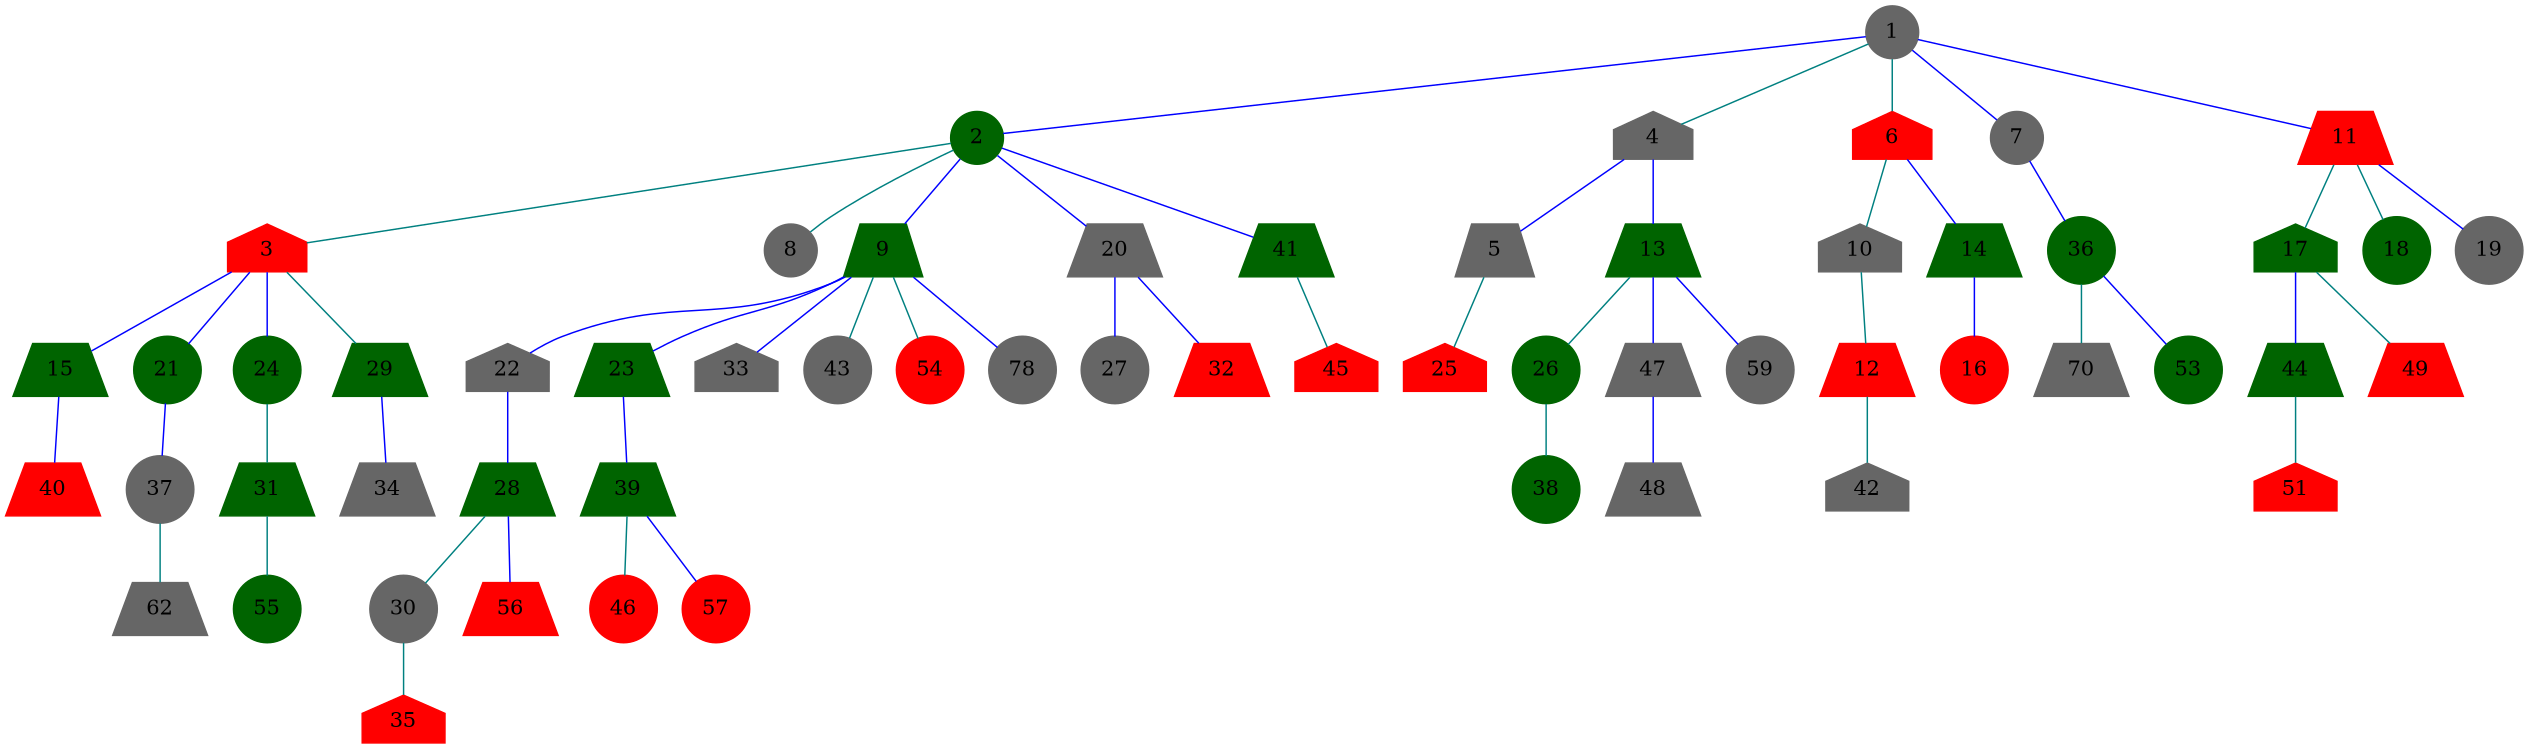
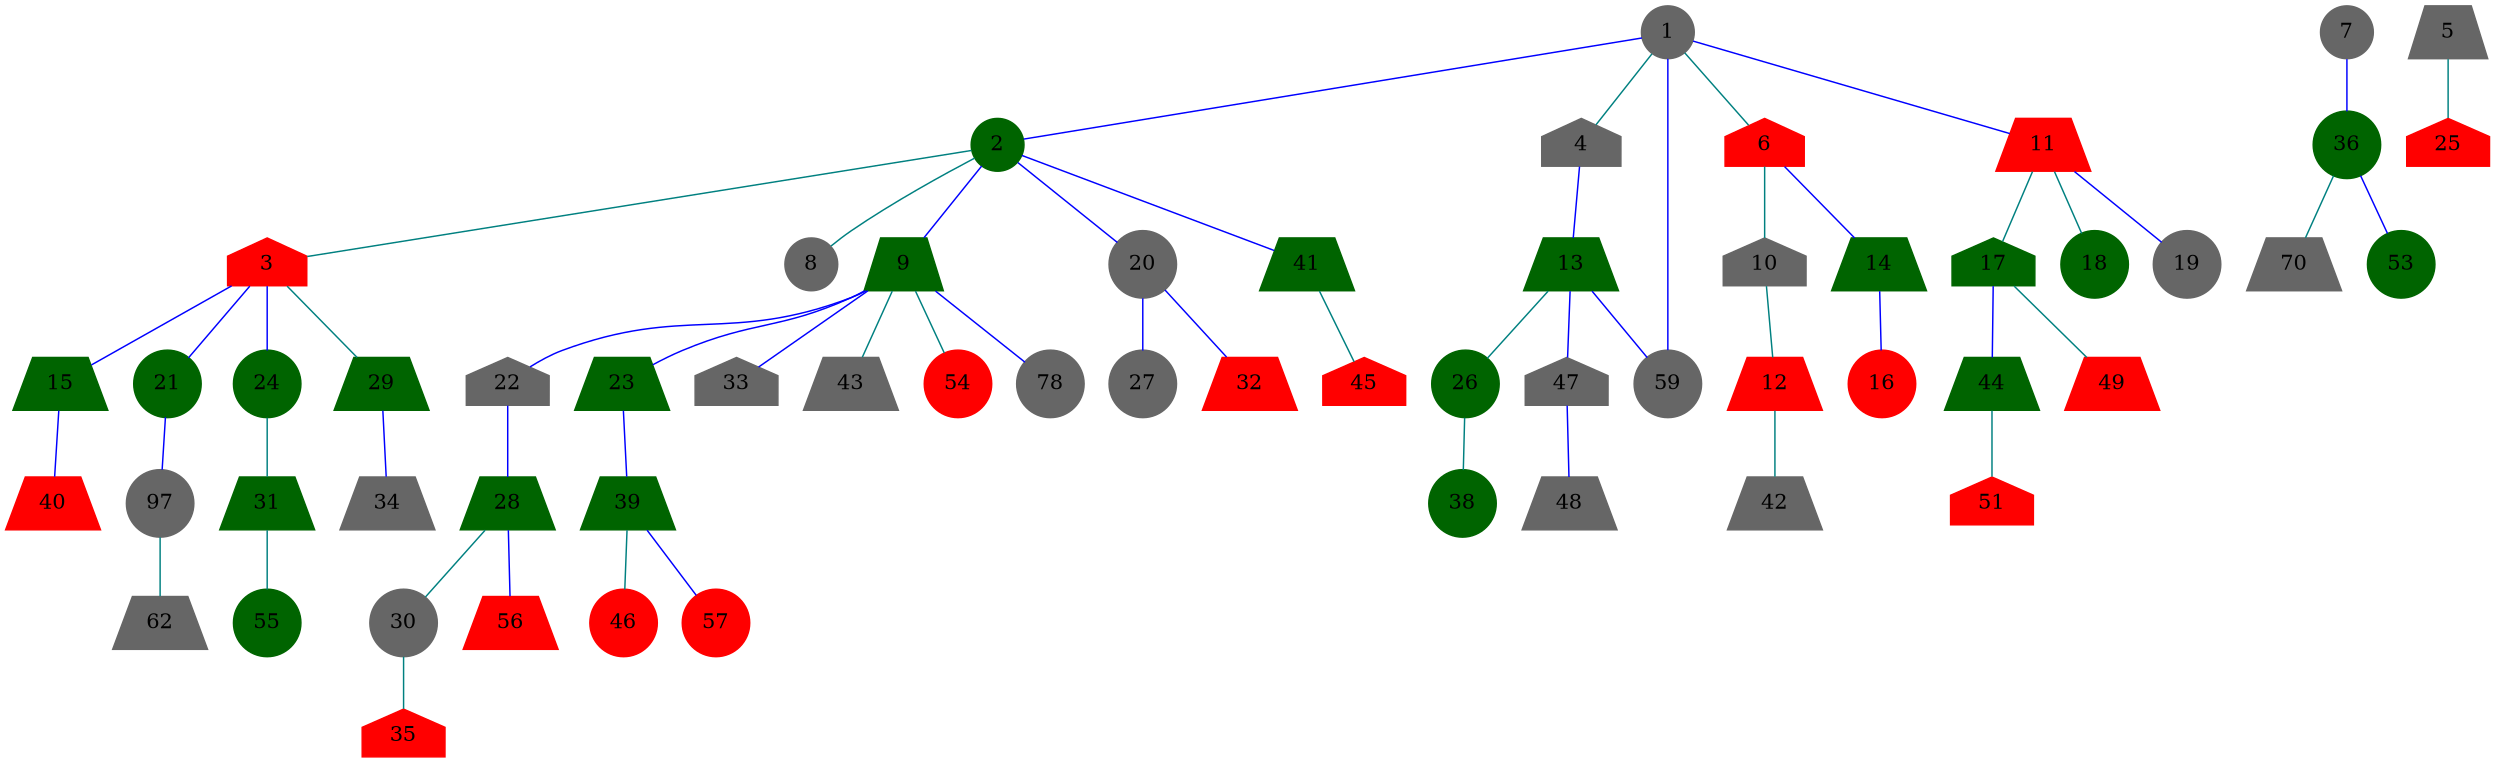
(1955, 85) -> (1668, 204)
(1572, 195) -> none
(1115, 250) -> (1143, 264)
(838, 370) -> (851, 384)
(1653, 370) -> (1567, 384)
(160, 489) -> (160, 503)
(1867, 489) -> (1775, 503)
